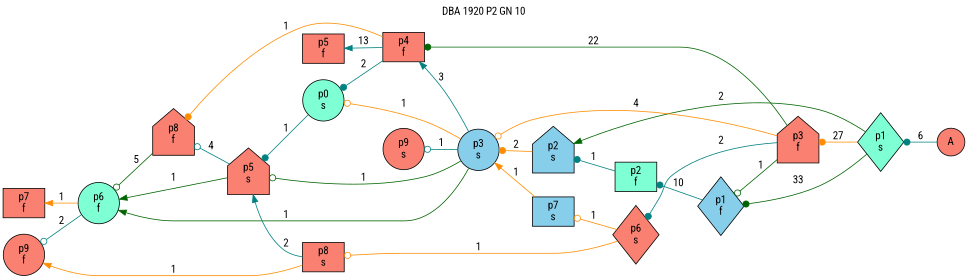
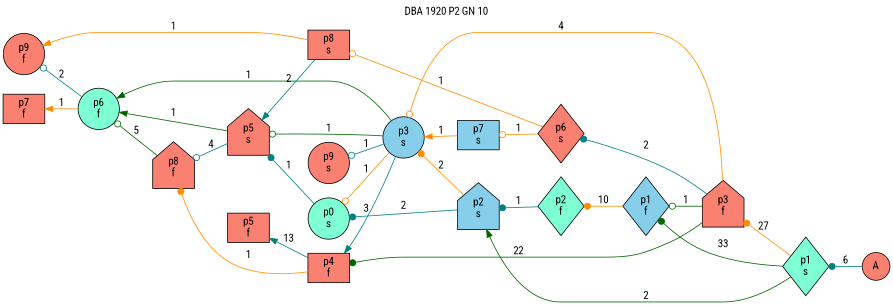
(365, 73) -> (407, 213)
(636, 177) -> (561, 206)
(683, 193) -> (607, 206)
